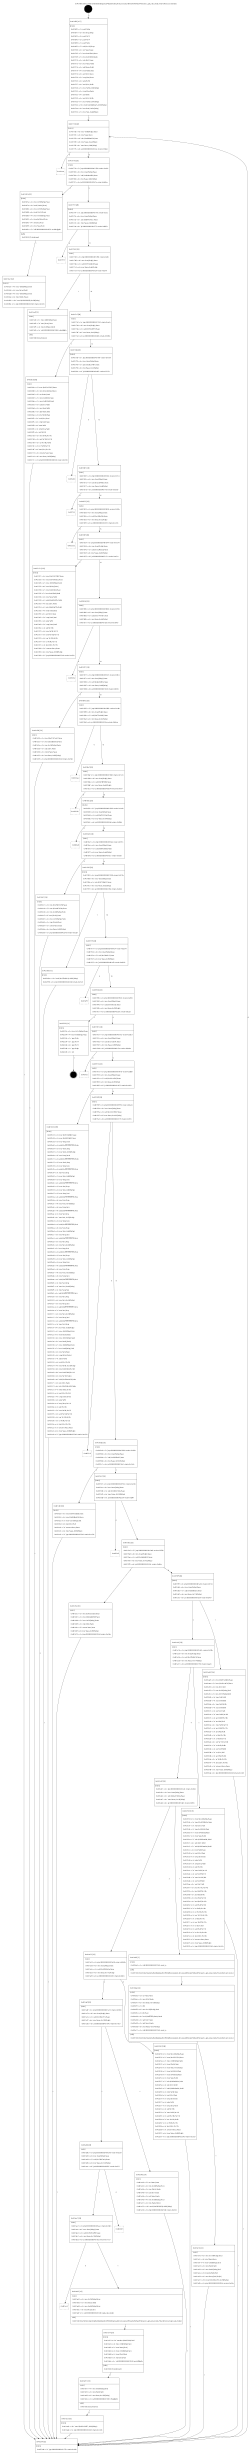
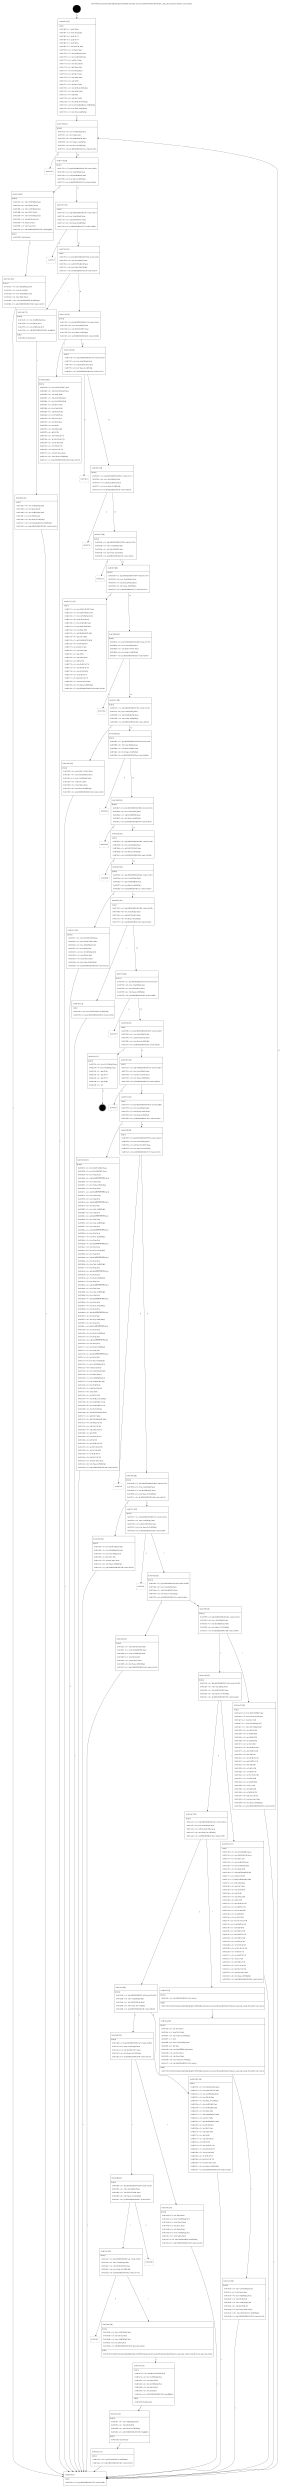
none -> (36, 512)
